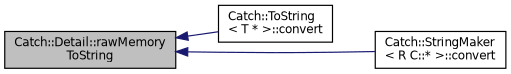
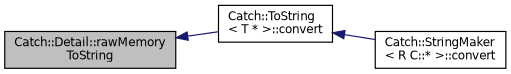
(281, 53) -> (360, 37)
